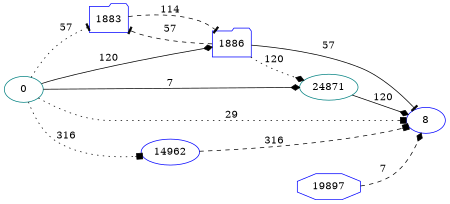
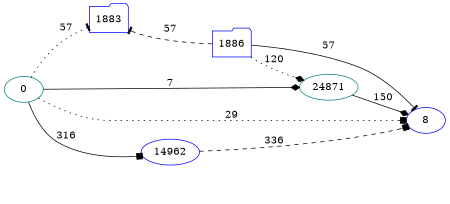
(172, 16) -> none
(122, 64) -> none
(383, 98) -> (383, 98)
(274, 141) -> (274, 141)
(71, 148) -> (71, 148)
(329, 187) -> none
